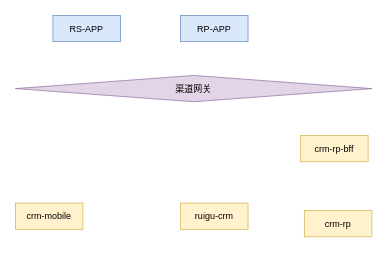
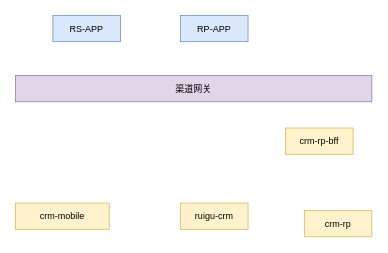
(194, 89) -> (194, 89)
(334, 149) -> (319, 141)
(49, 216) -> (62, 216)
